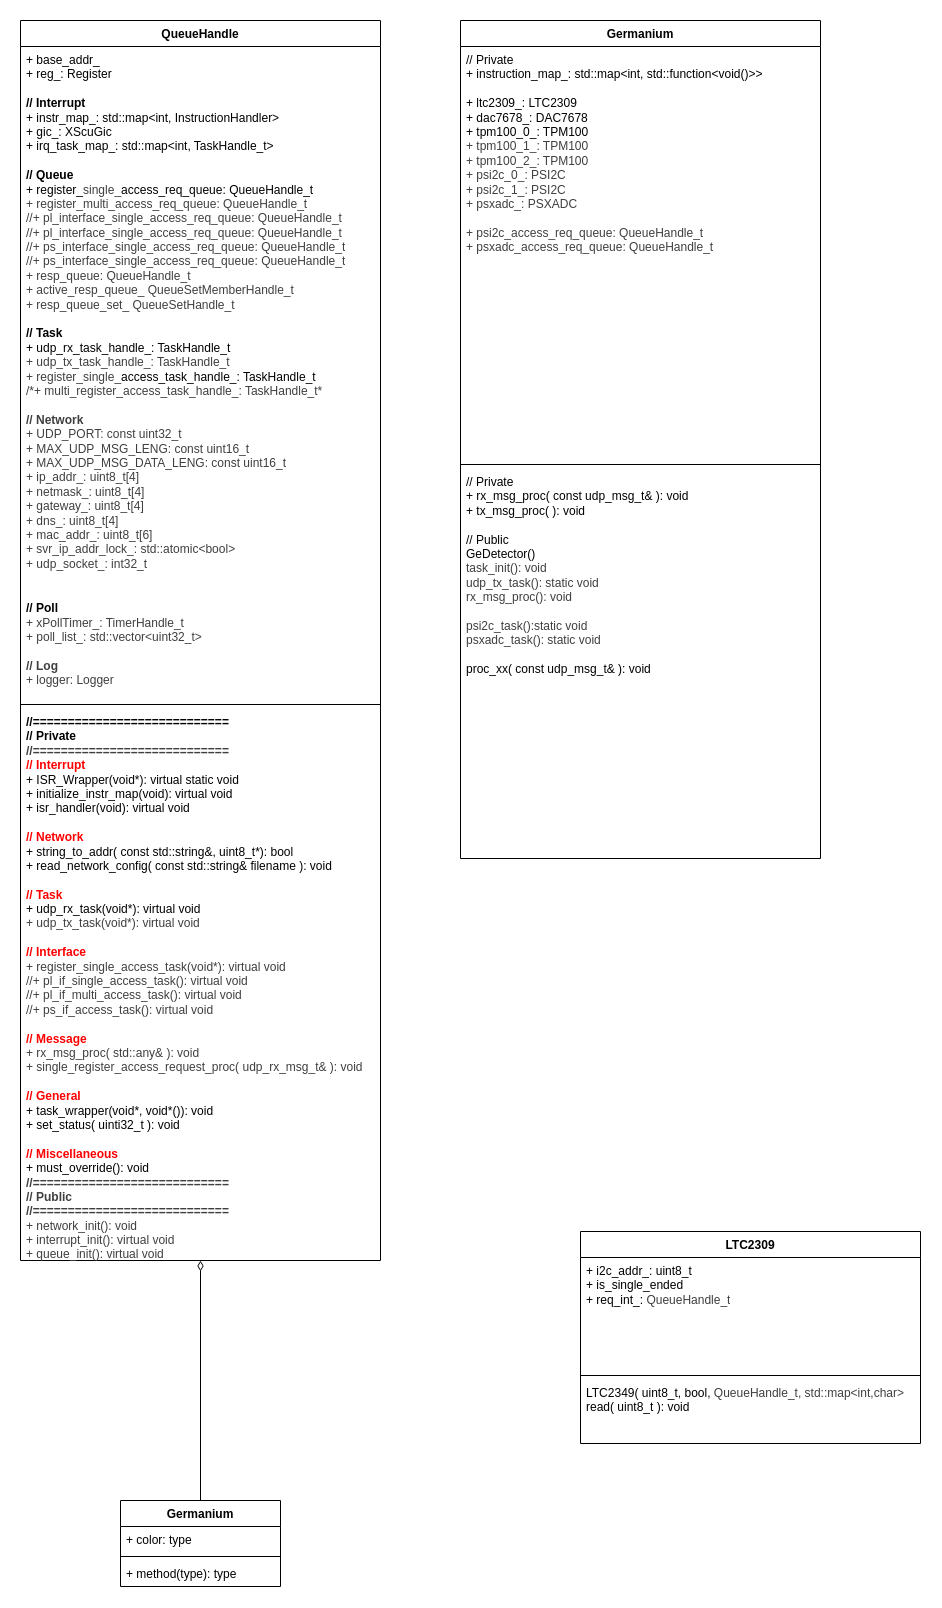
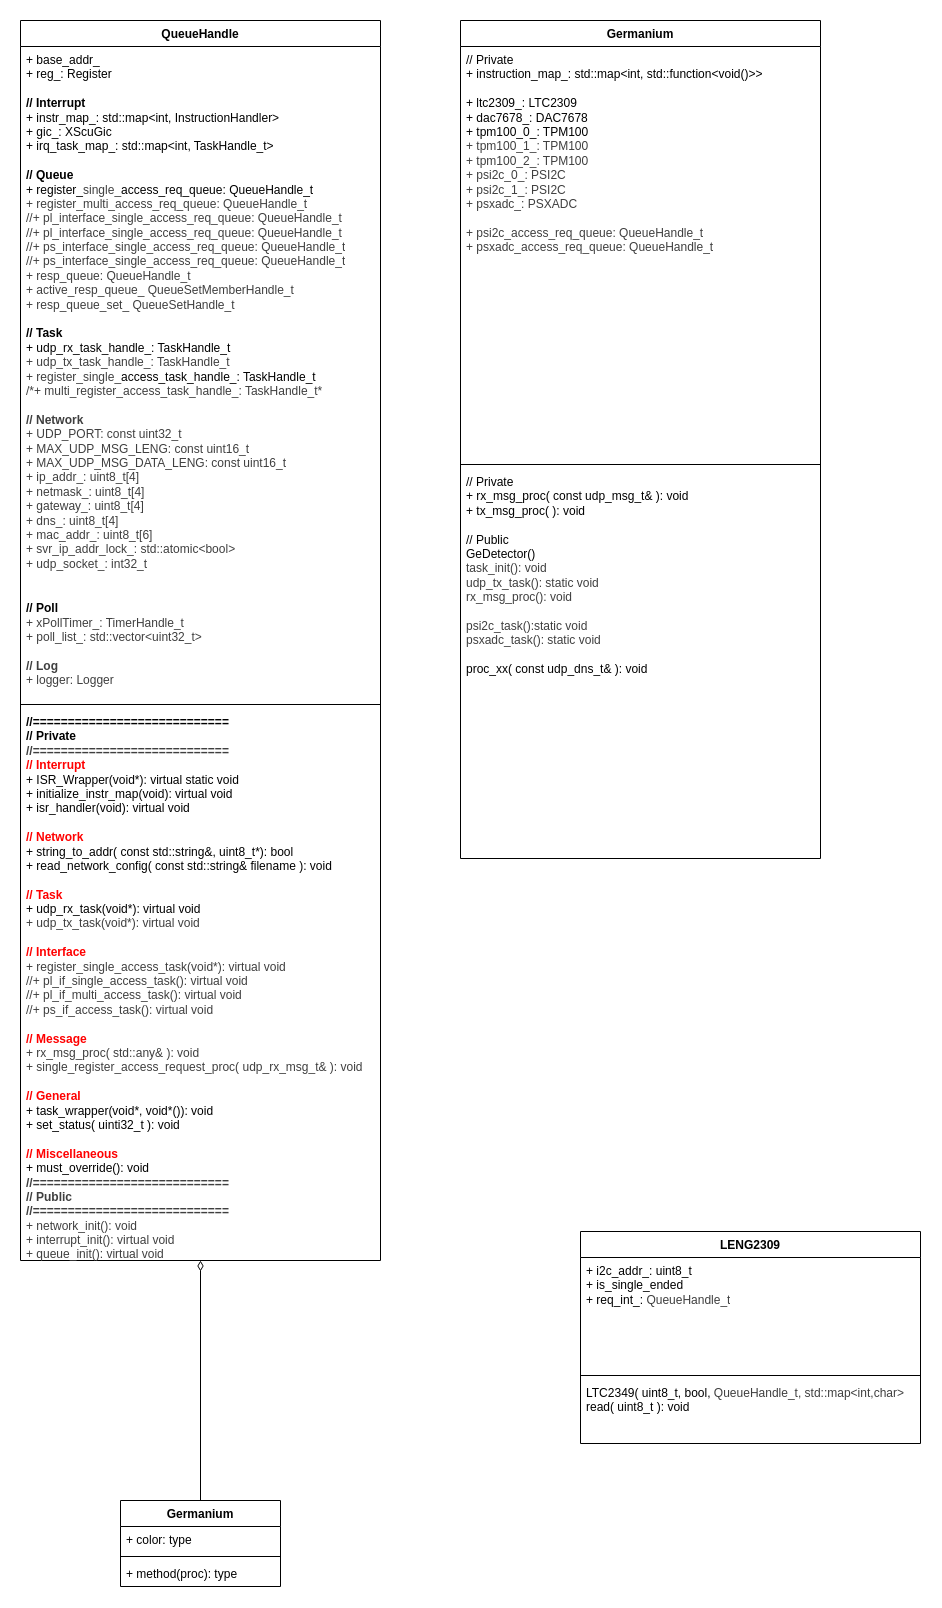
(587, 555) -> (587, 555)
(751, 1246) -> (751, 1246)
(189, 1575) -> (189, 1575)
